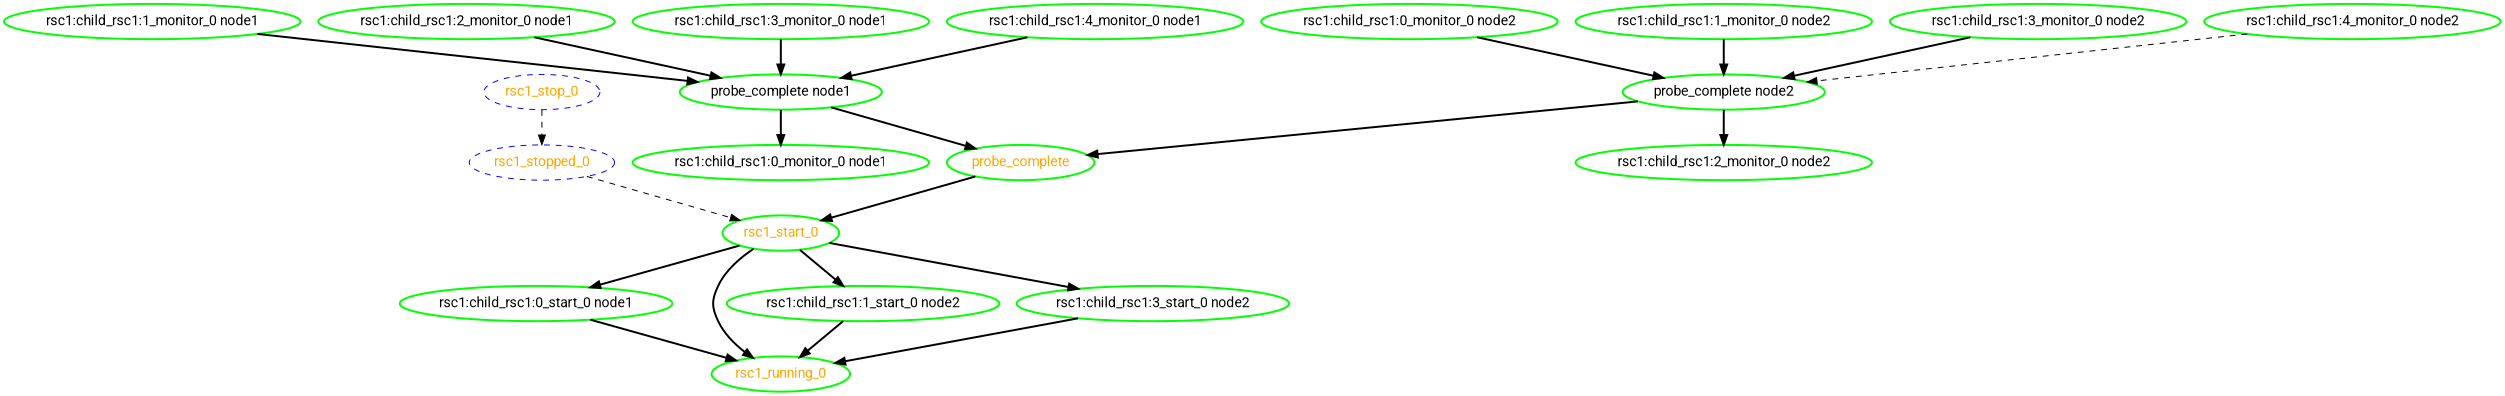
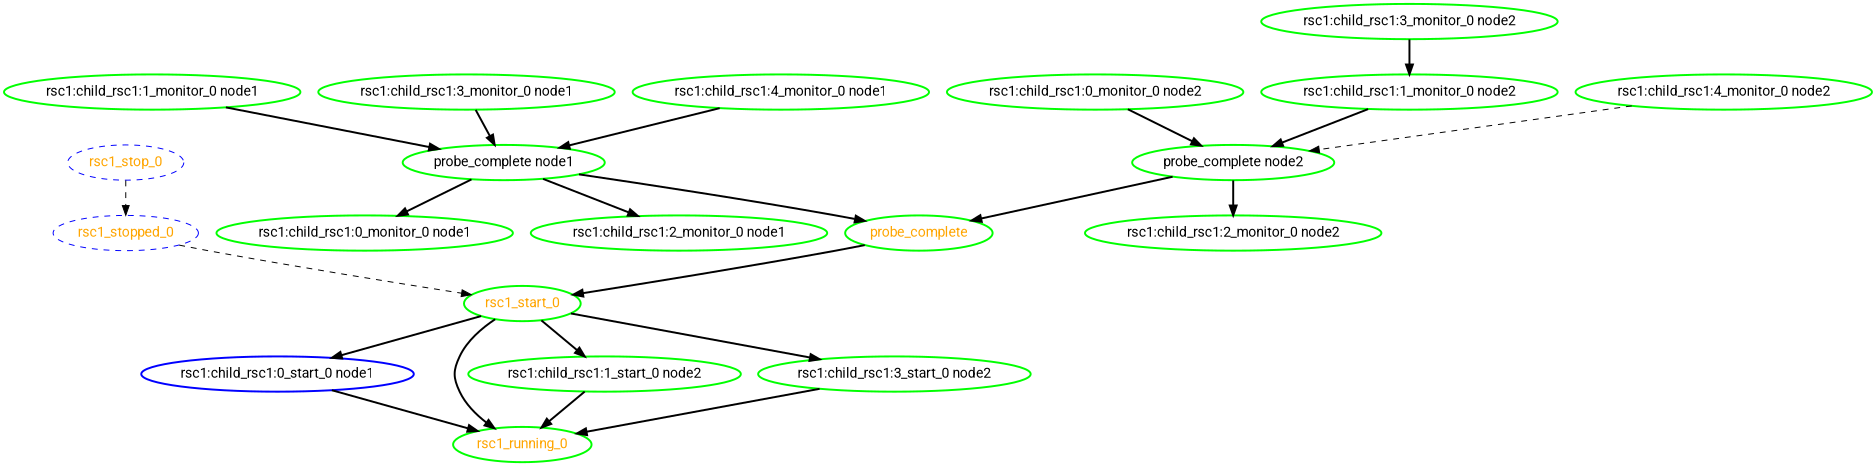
(623, 57) -> (586, 196)
(1882, 57) -> (1409, 52)
(536, 304) -> (278, 374)
